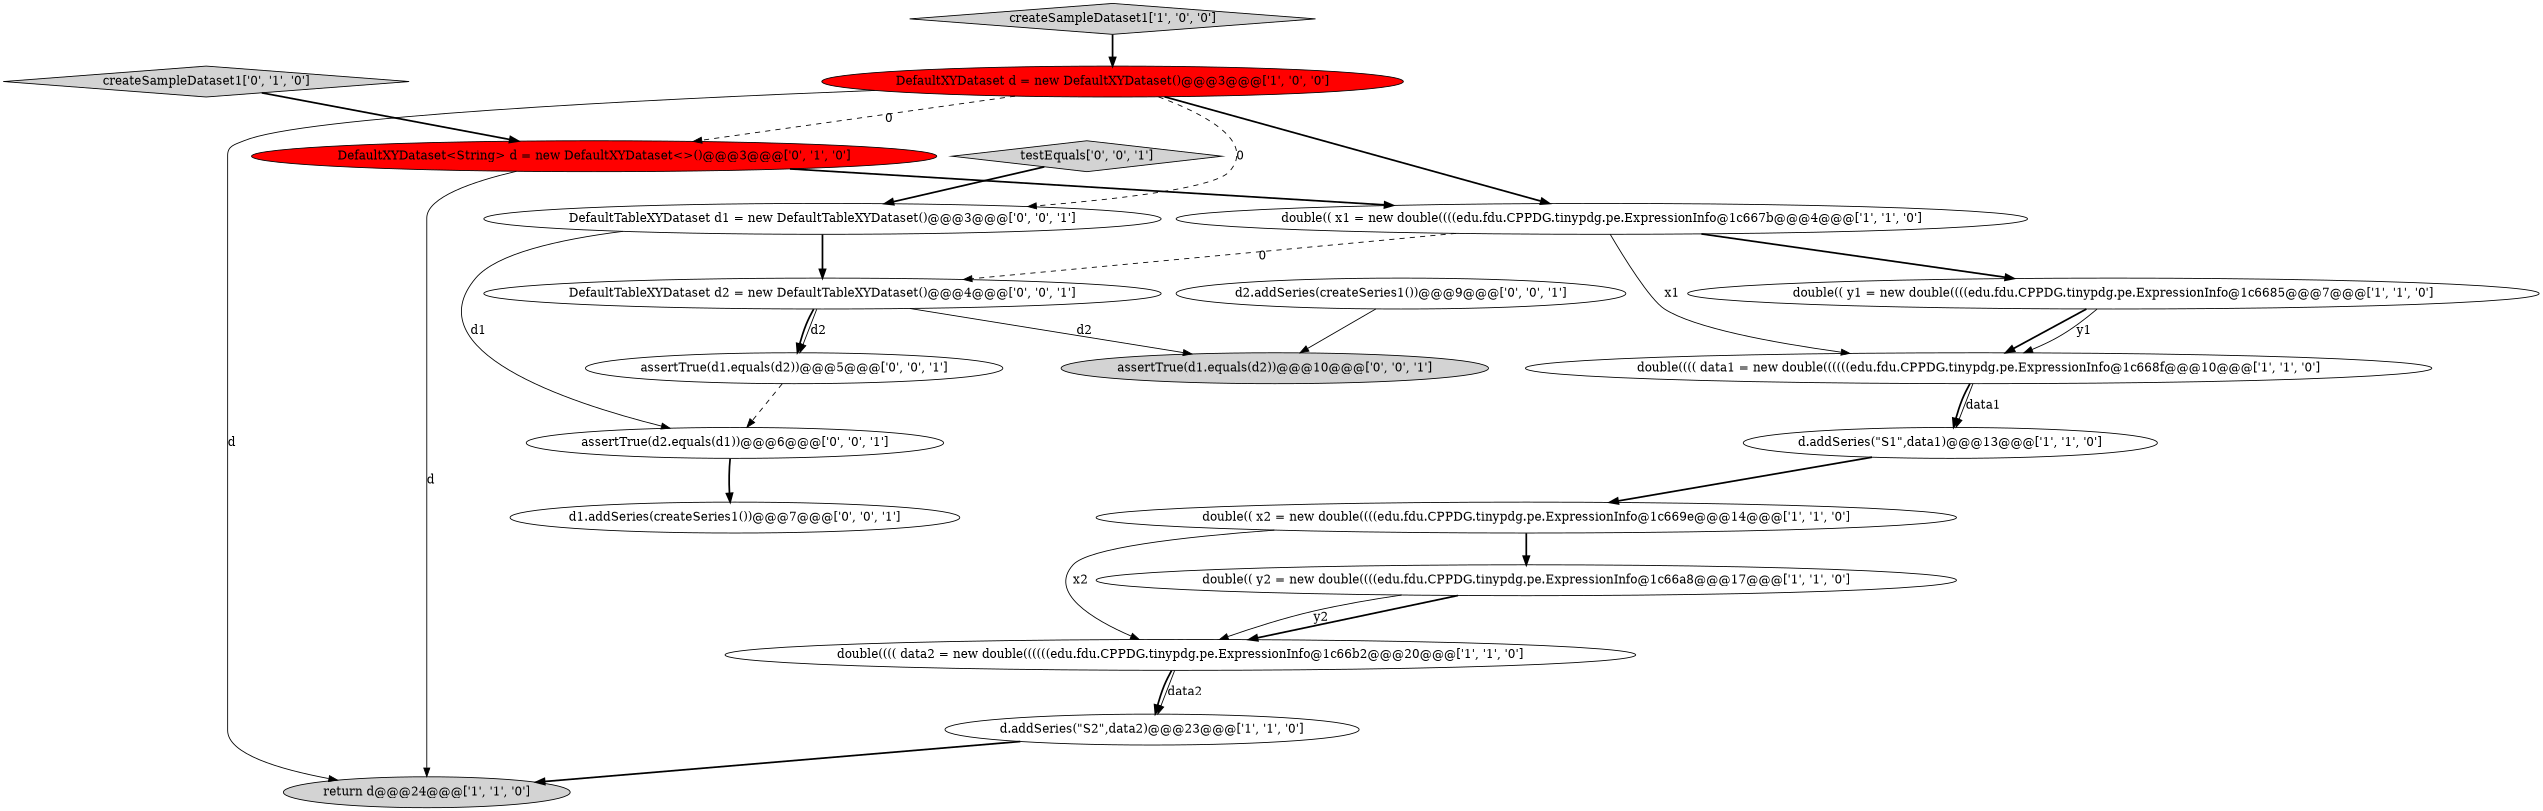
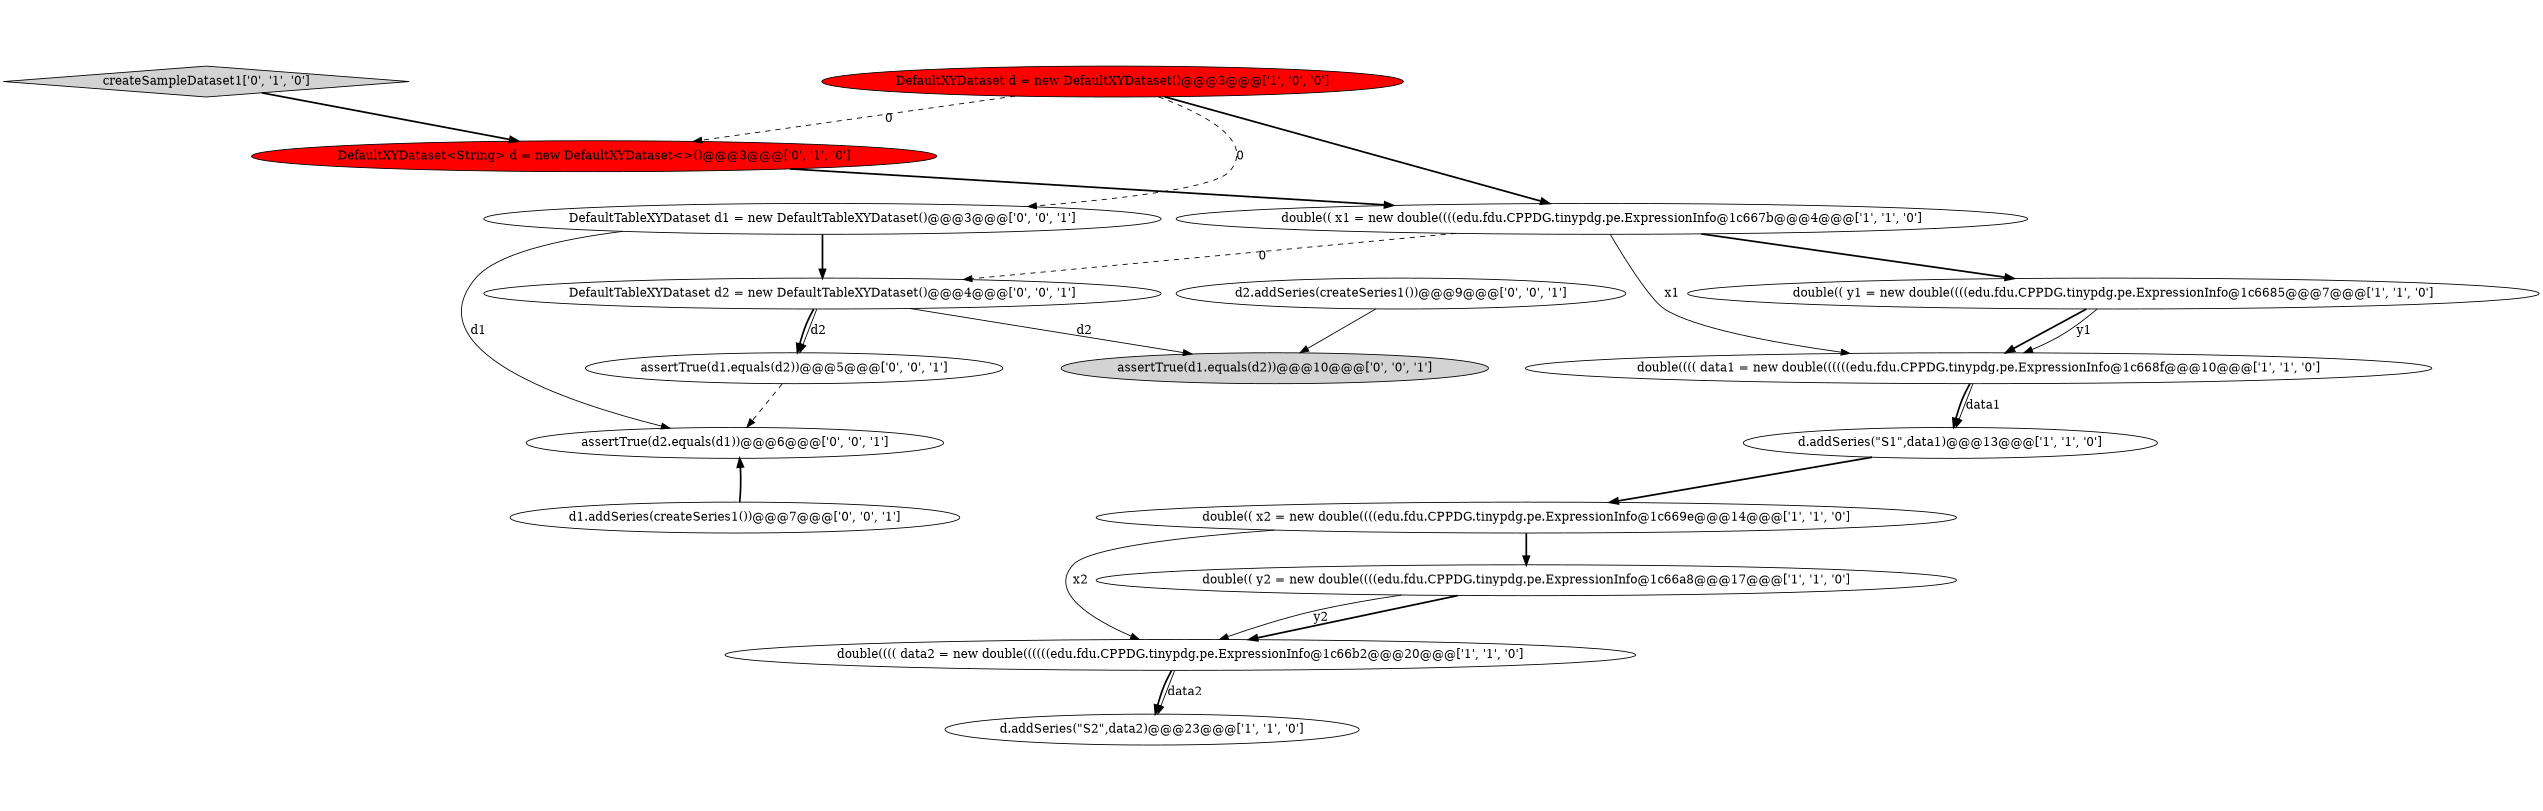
(1113, 19) -> none
(1087, 156) -> none
(729, 476) -> (741, 485)
(427, 792) -> none
